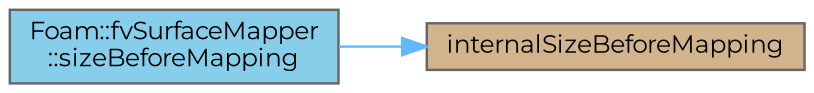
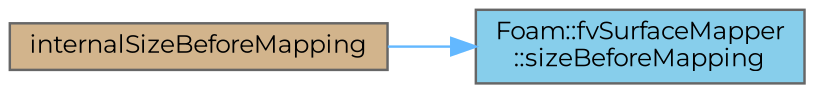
(370, 47) -> (419, 47)
